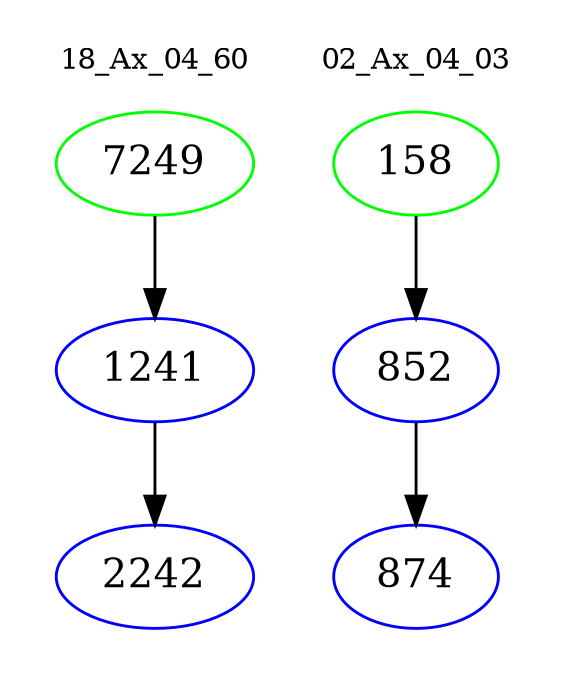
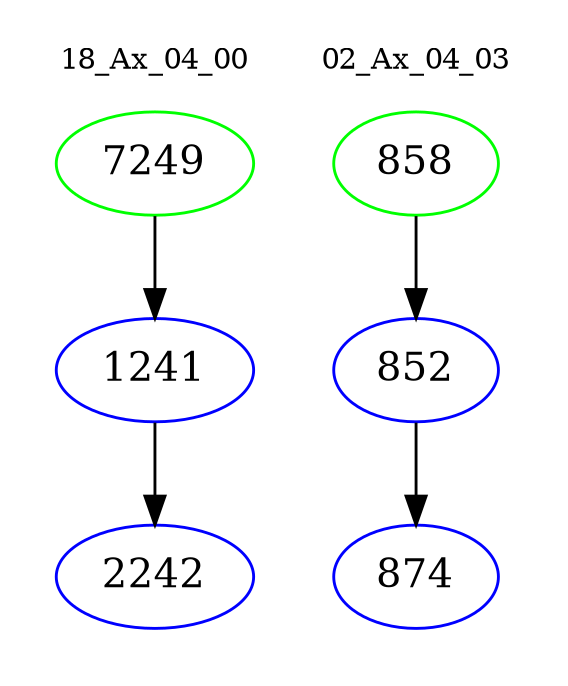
(155, 62) -> (155, 62)
(416, 164) -> (416, 164)
